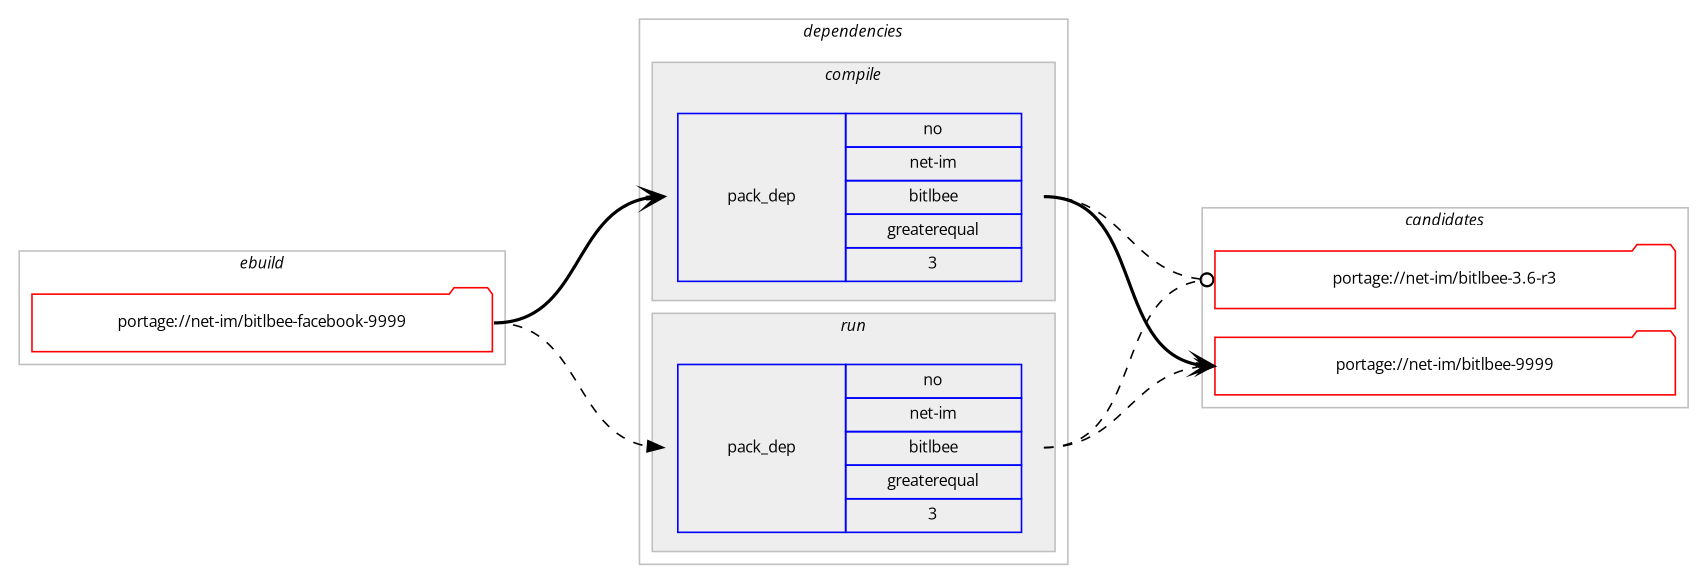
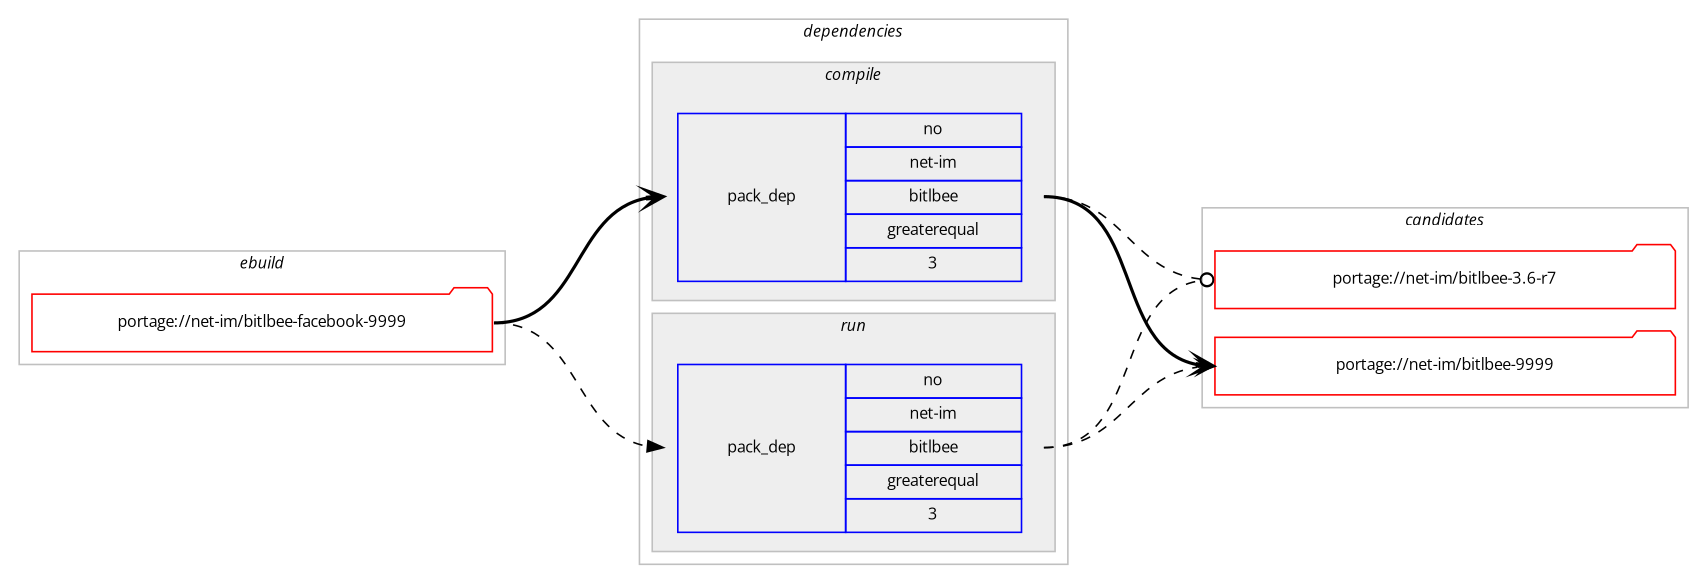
(1445, 280) -> (1445, 280)
